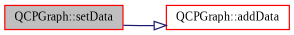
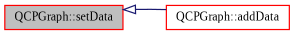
(139, 26) -> (151, 9)
